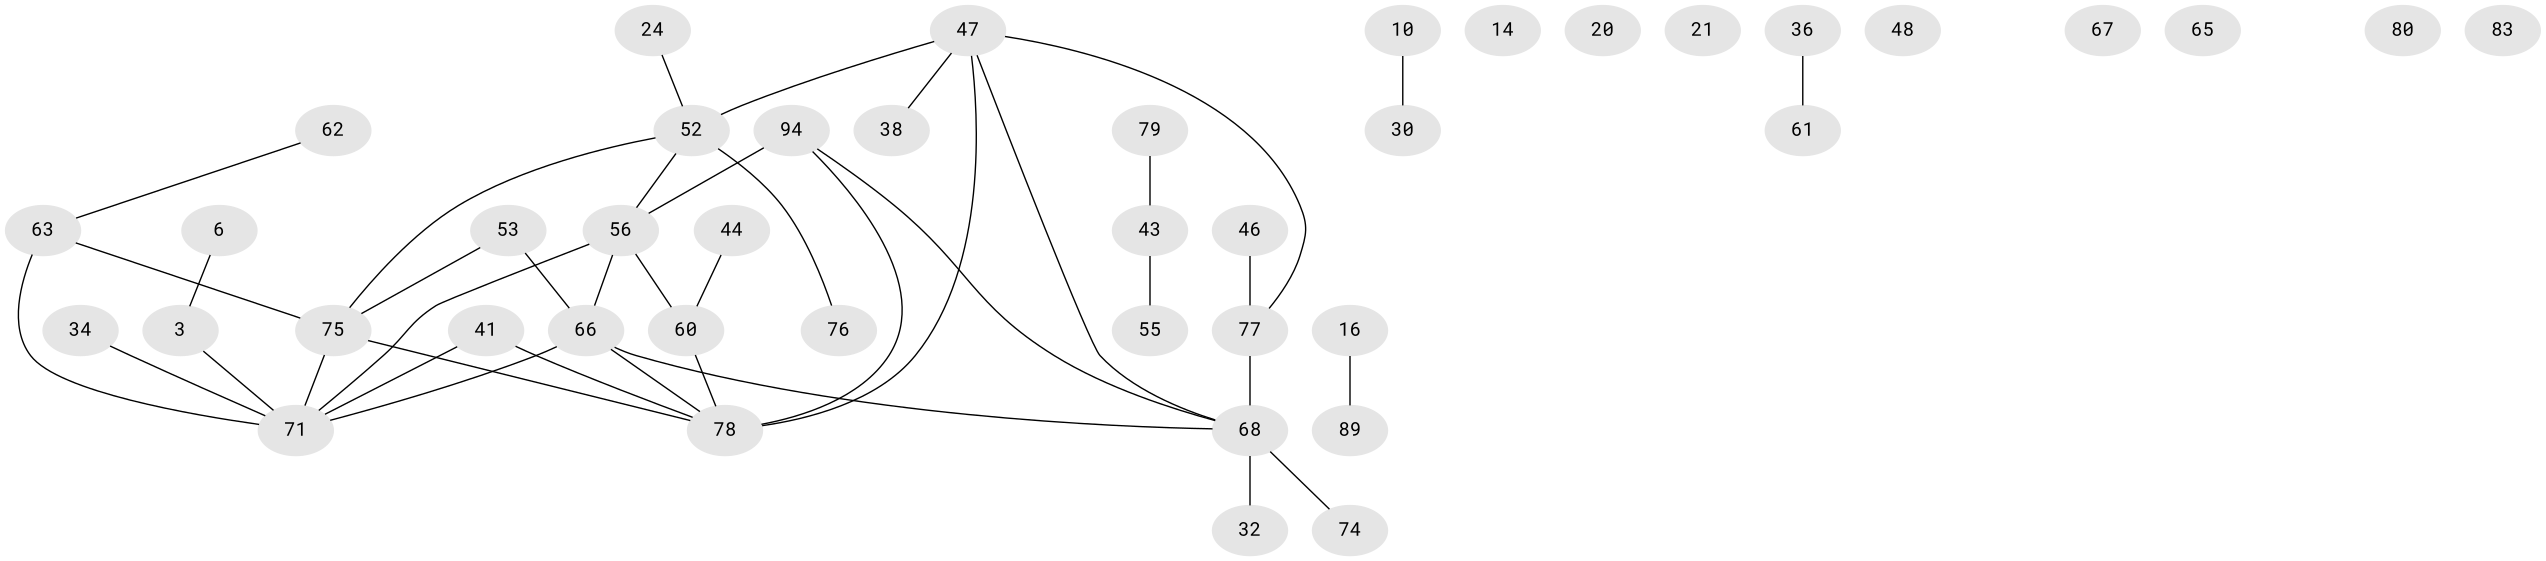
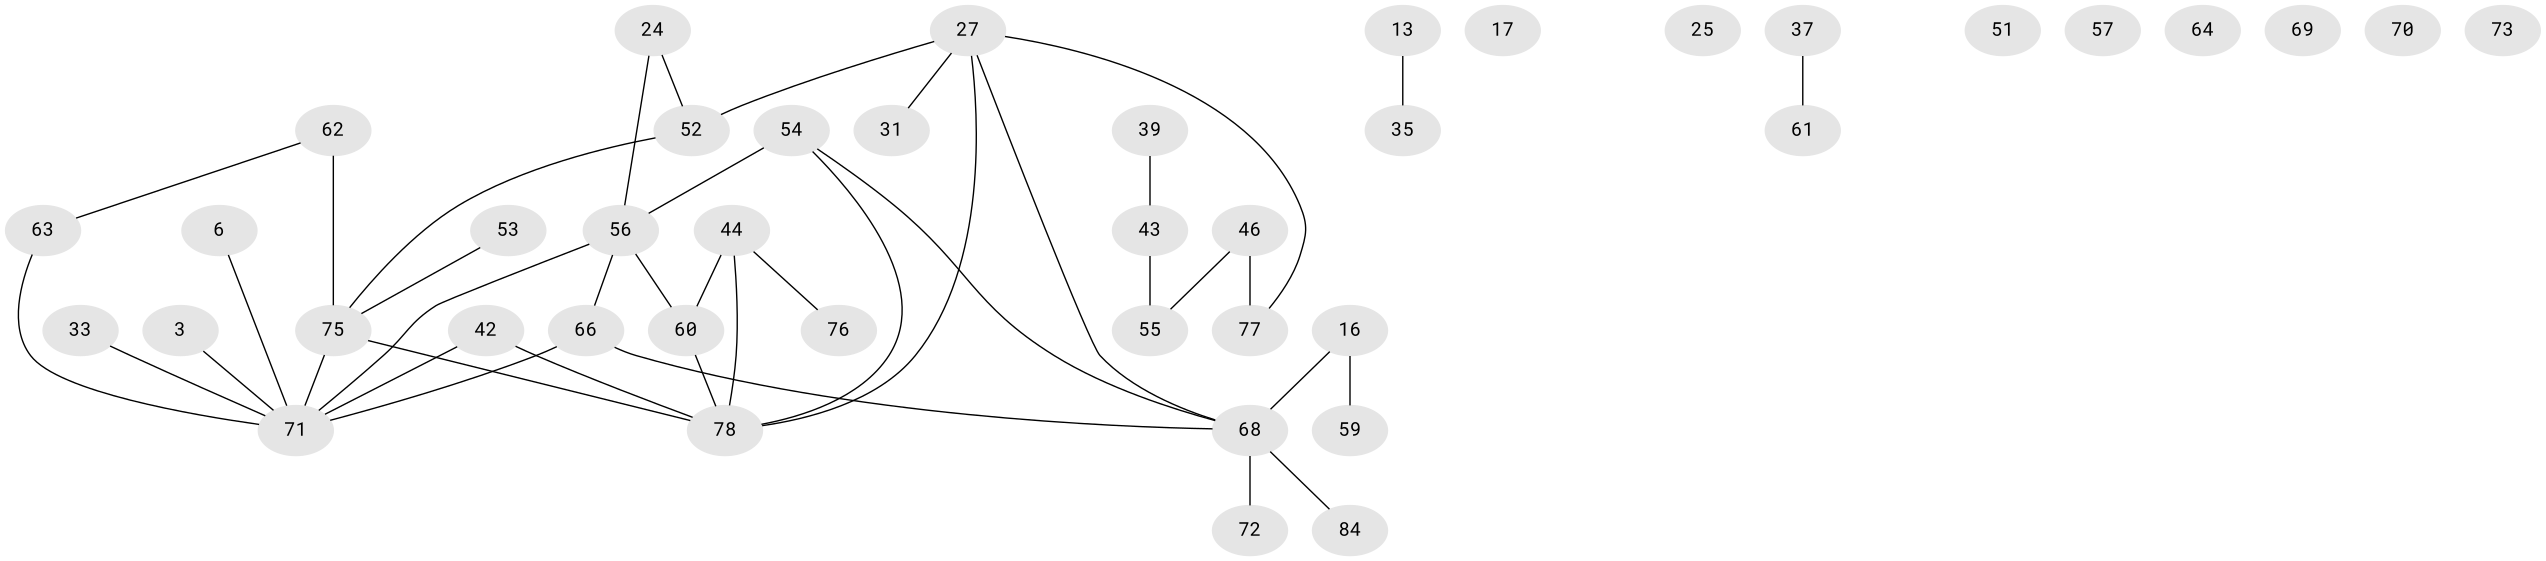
(968, 31) -> (968, 31)
(1403, 31) -> (1403, 31)
(1503, 31) -> (1503, 31)
(1603, 31) -> none
(1703, 31) -> (1703, 31)
(1803, 31) -> (1803, 31)
(1903, 31) -> none
none -> (2003, 31)
(2103, 31) -> (2103, 31)
(2203, 31) -> (2203, 31)
none -> (2303, 31)
(2403, 31) -> (2403, 31)
(2503, 31) -> (2503, 31)
(792, 131) -> (792, 131)
(892, 131) -> (892, 131)
(1150, 131) -> (1150, 131)
(1403, 131) -> (1403, 131)
(656, 181) -> (637, 131)
(790, 216) -> (786, 281)
(202, 276) -> (258, 330)
none -> (1200, 280)
(188, 281) -> (333, 231)
(547, 281) -> none
(81, 331) -> (81, 331)
(486, 331) -> (486, 331)
(655, 380) -> (737, 331)
(1250, 381) -> (1300, 380)
(1350, 431) -> (1350, 431)
(1250, 531) -> (1250, 531)
(1350, 531) -> (1350, 531)
